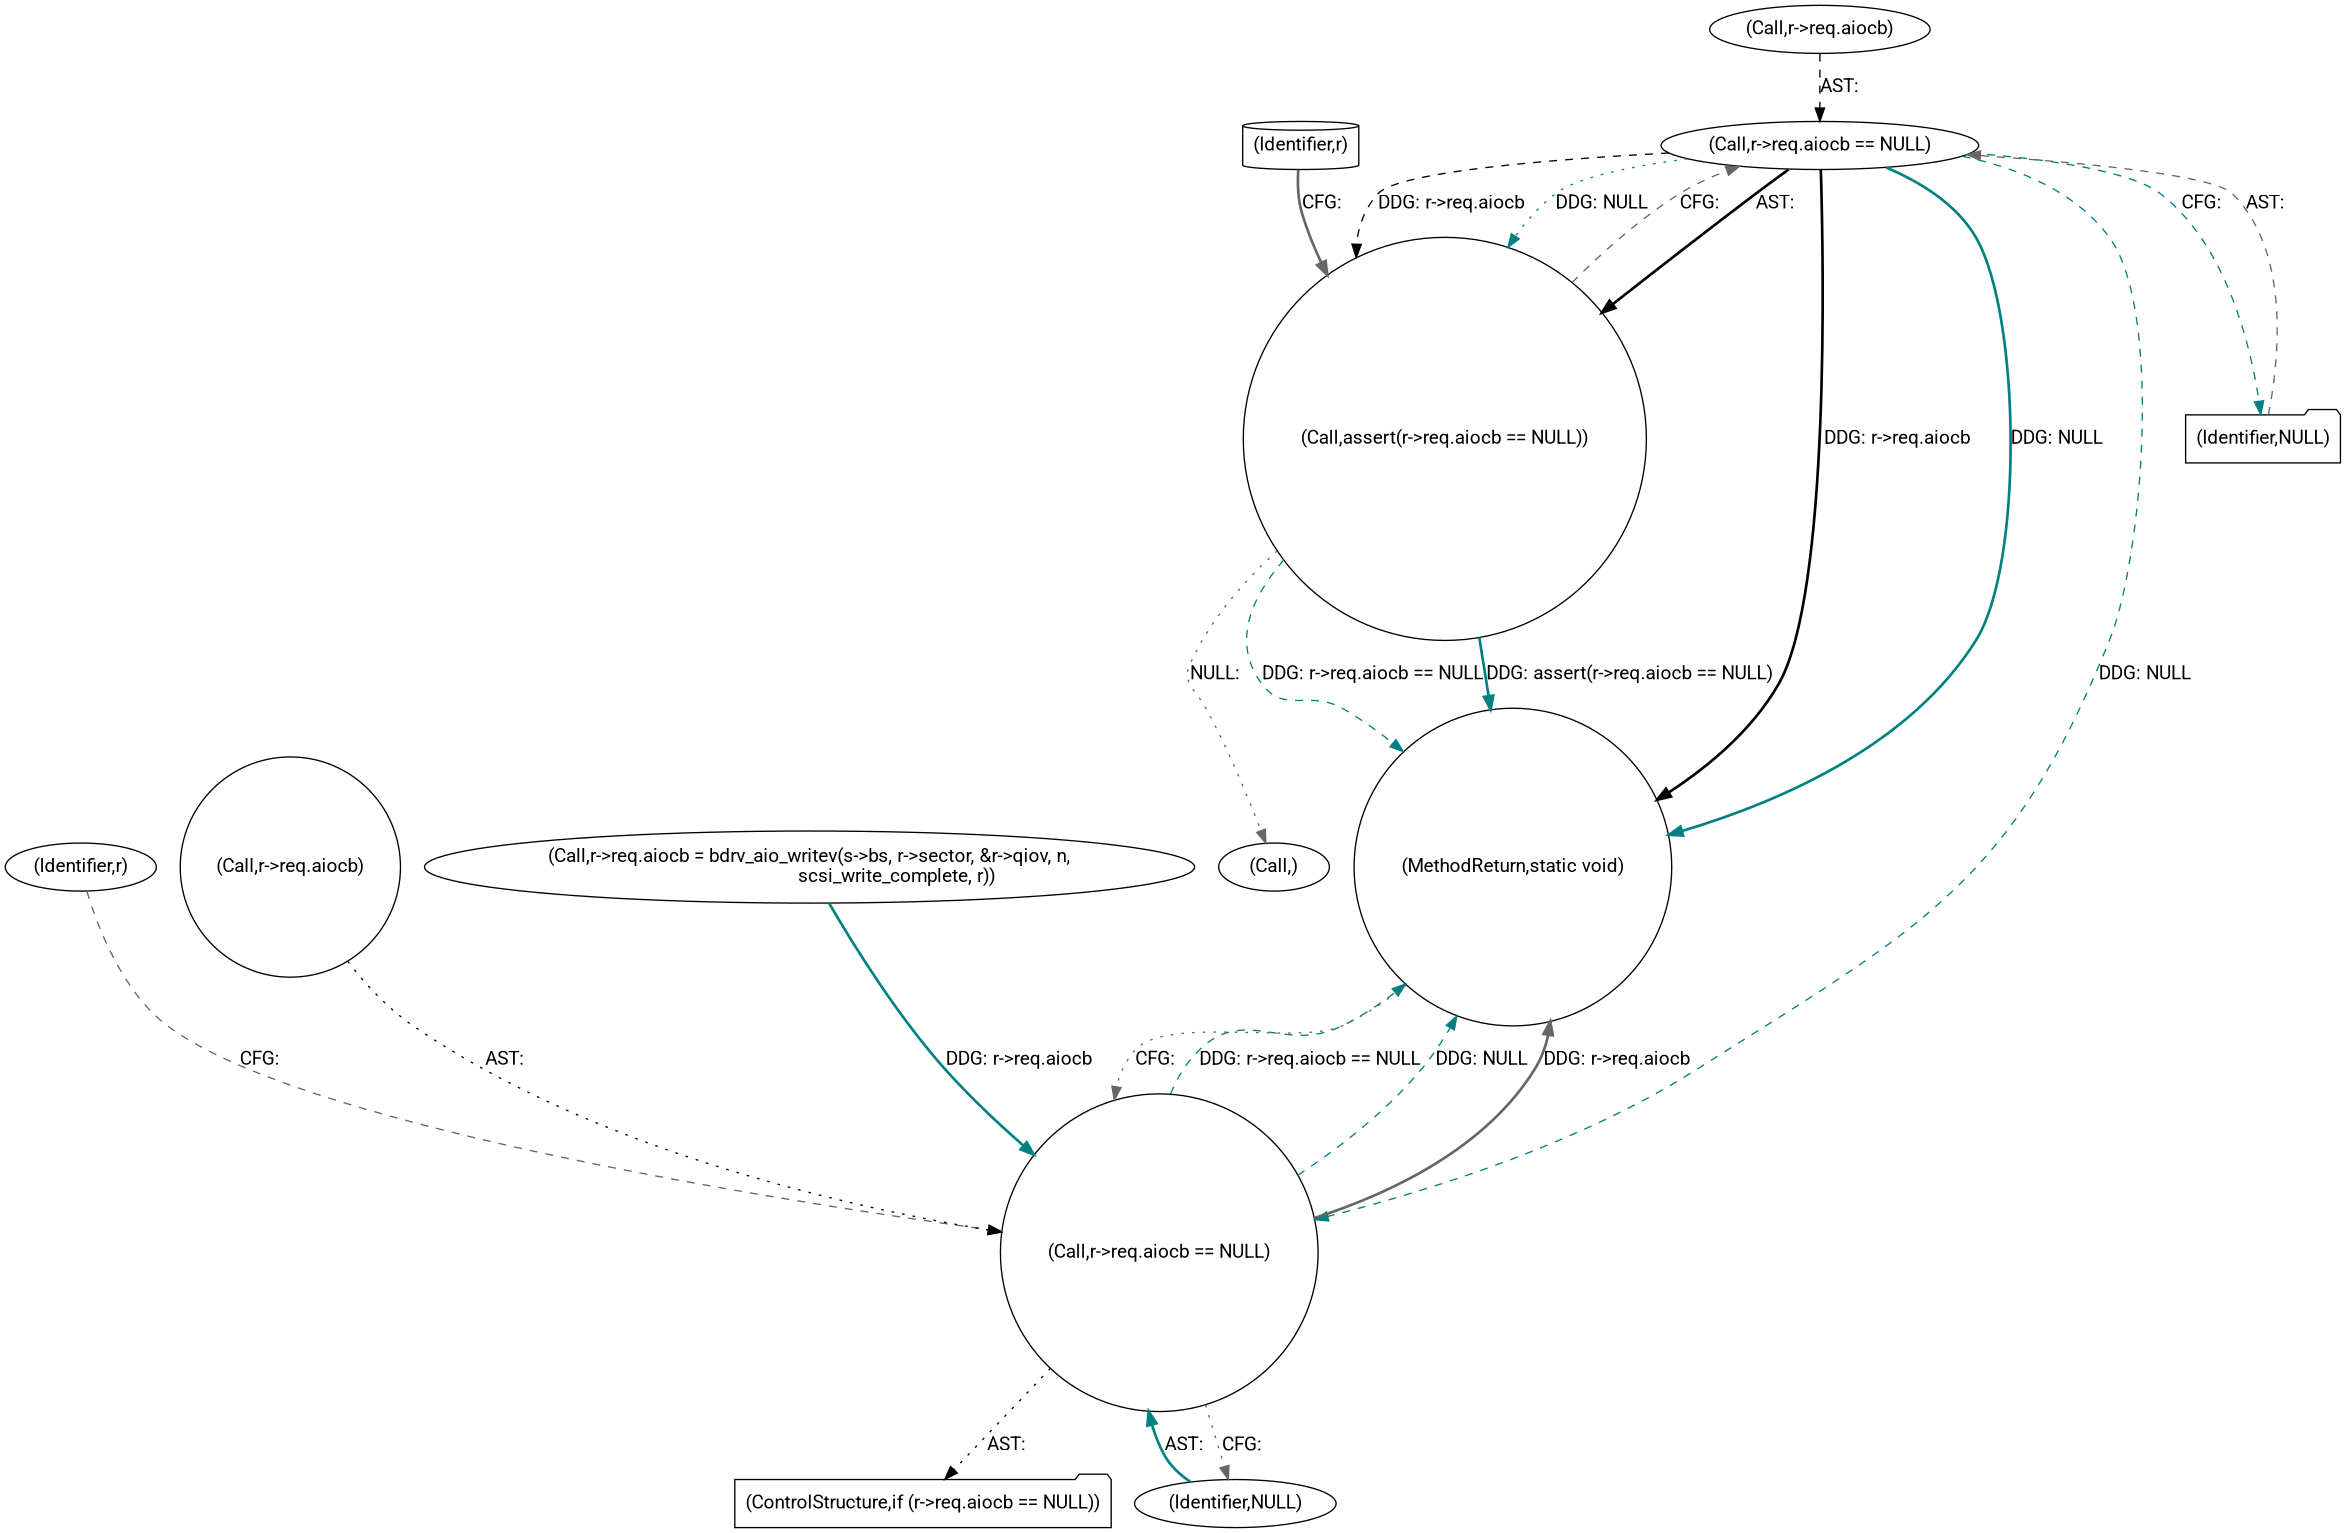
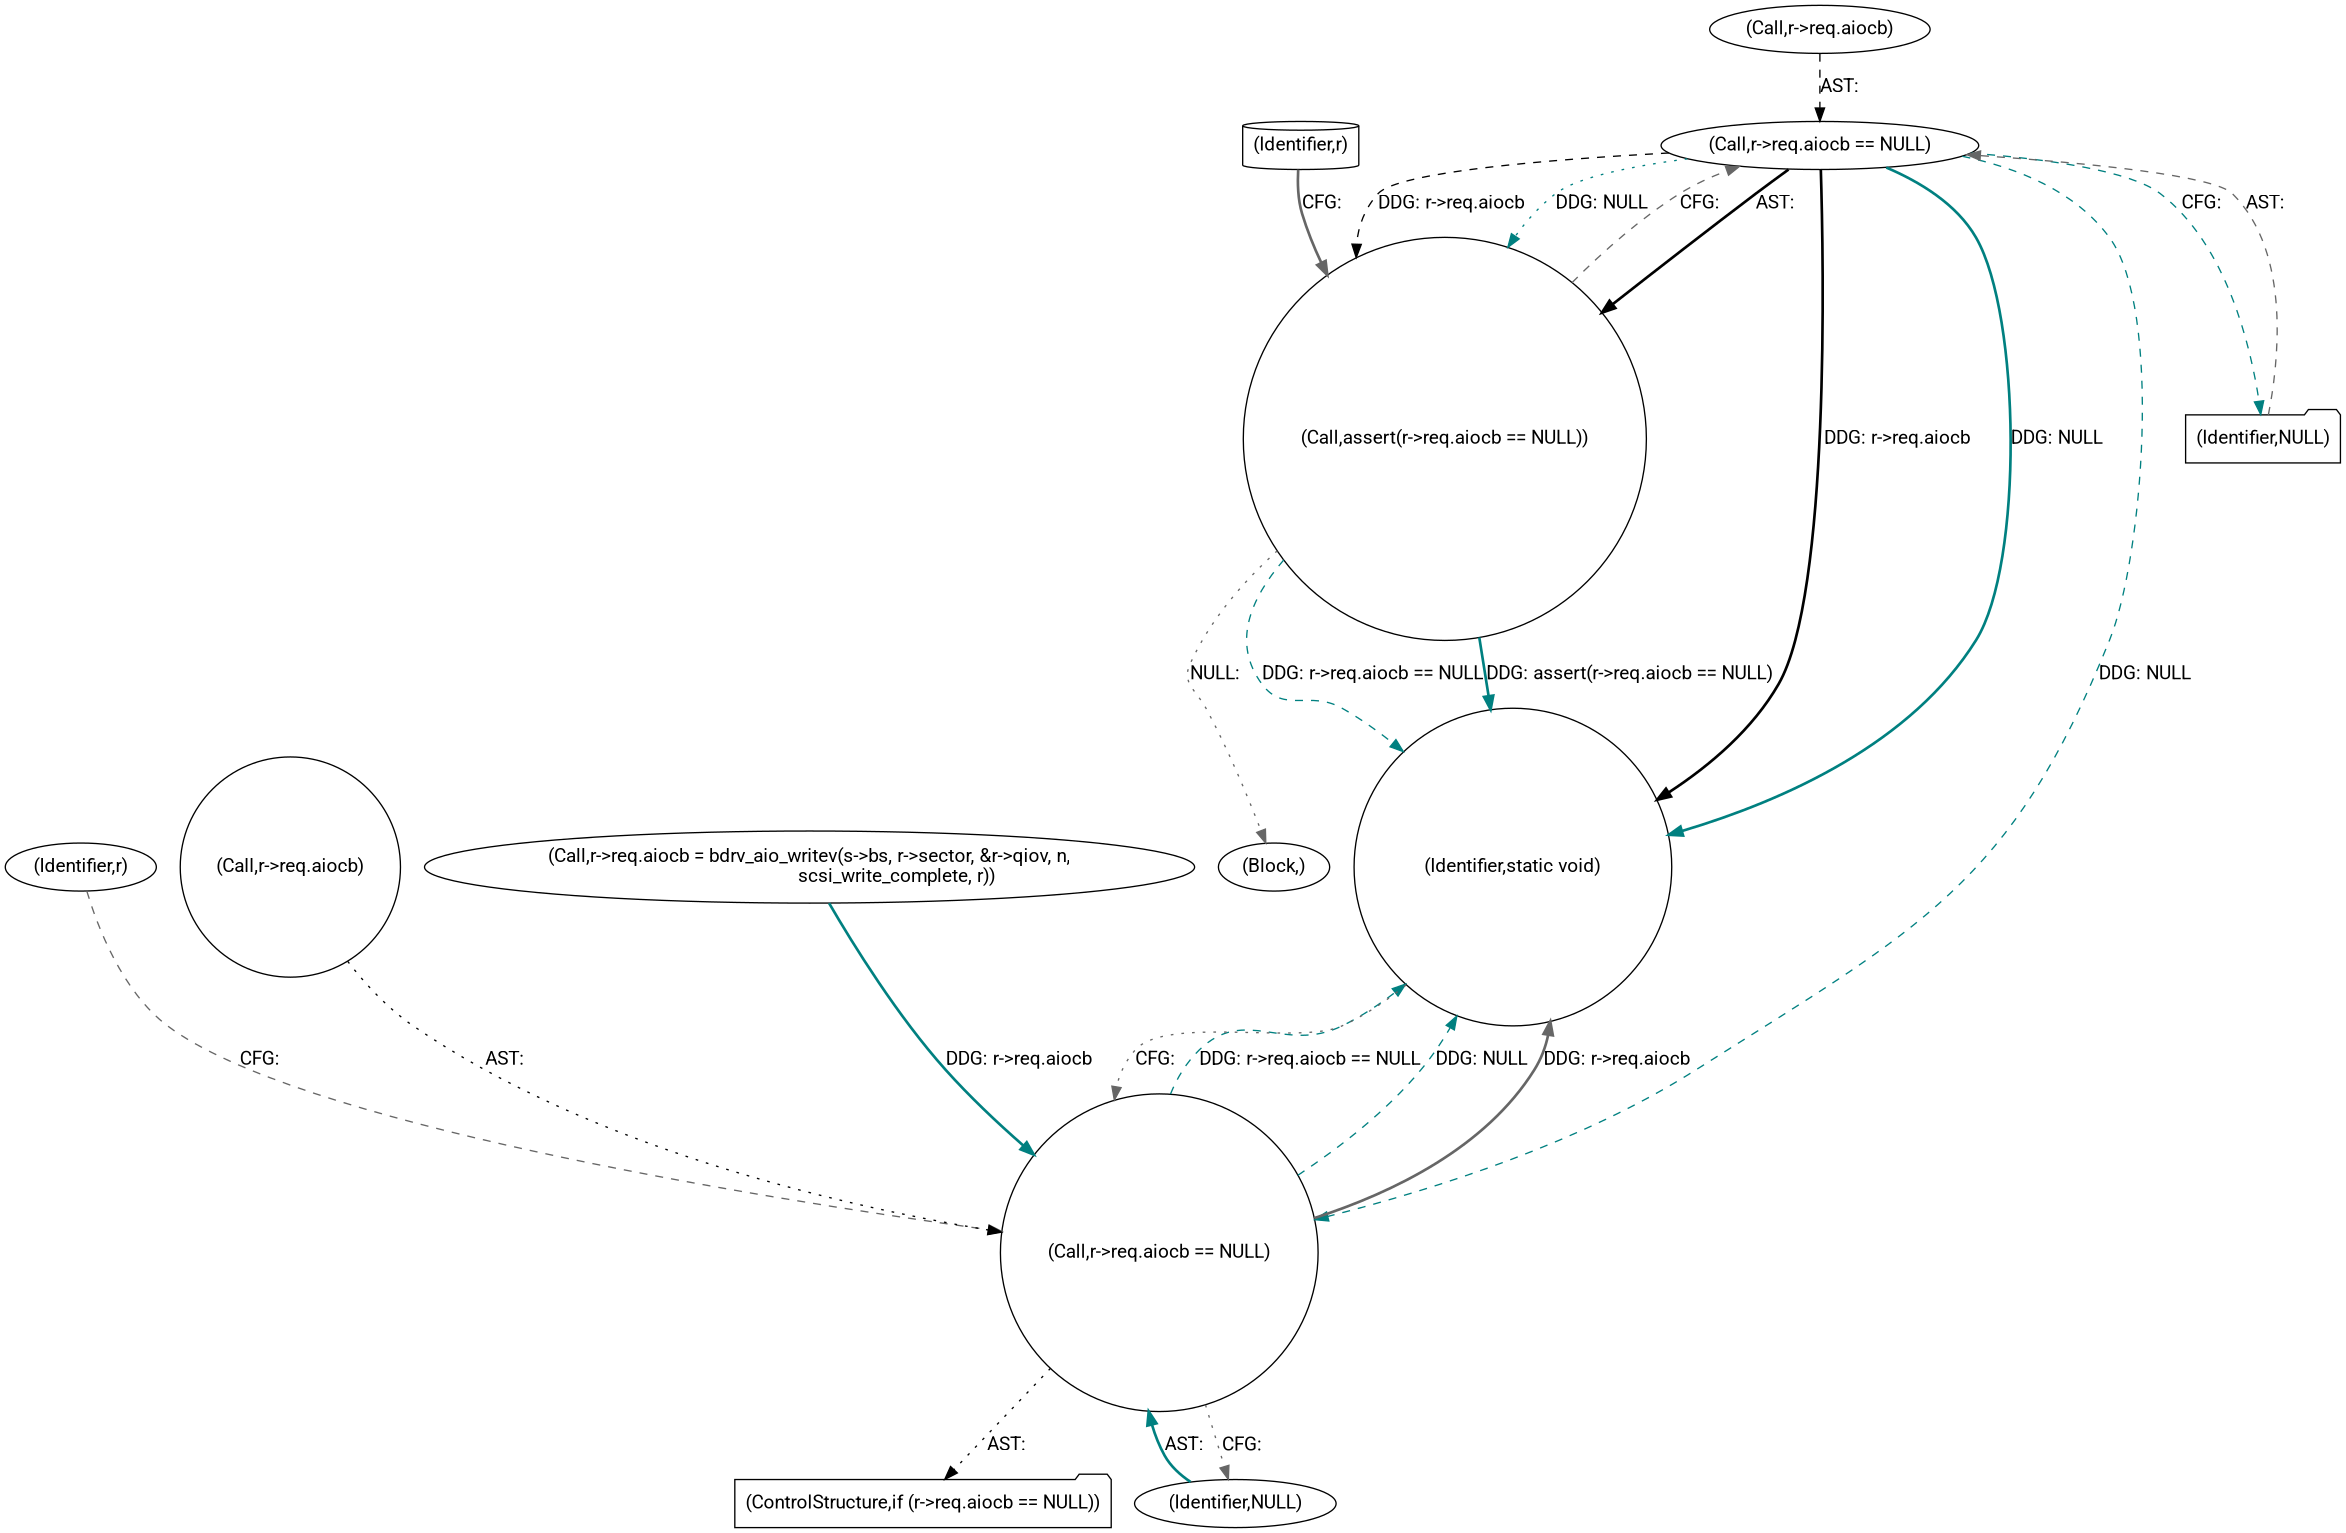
(1274, 867) -> (1274, 867)
(1513, 867) -> (1513, 867)
